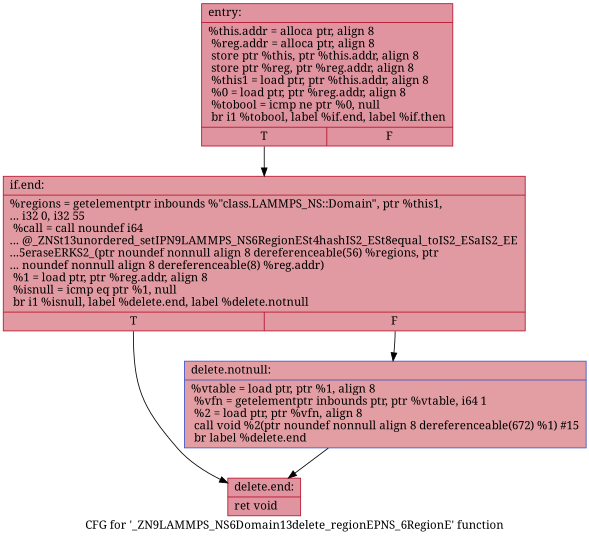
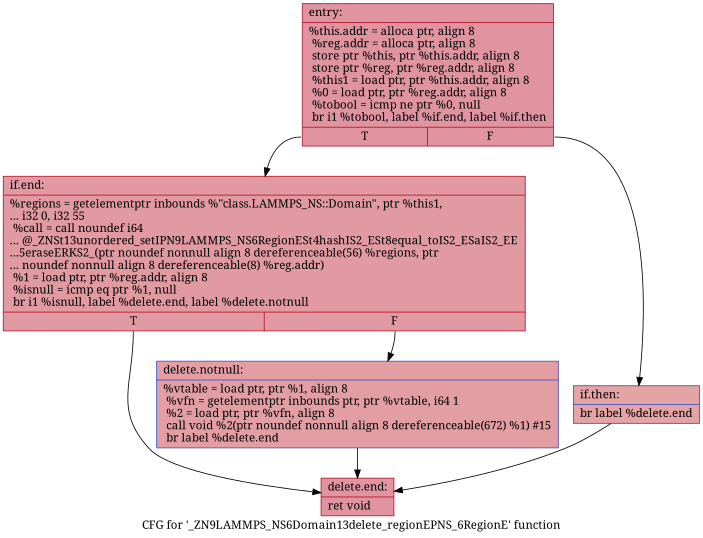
none -> (636, 405)
